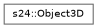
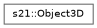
(49, 14) -> (49, 14)
